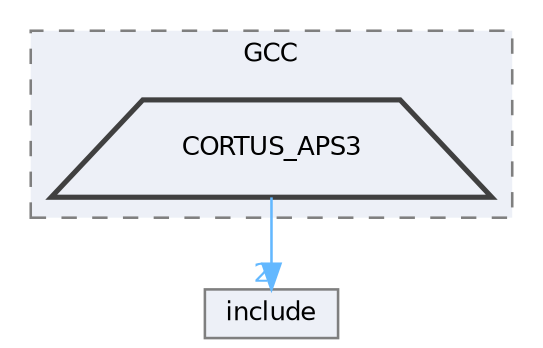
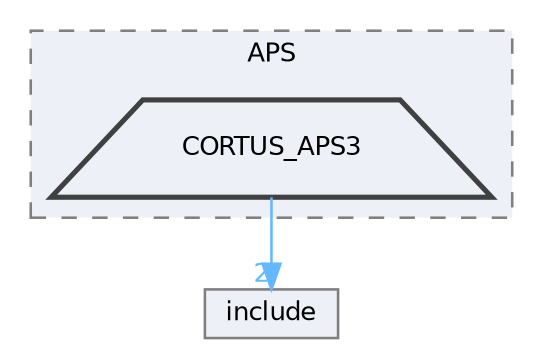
(271, 55) -> (271, 55)
